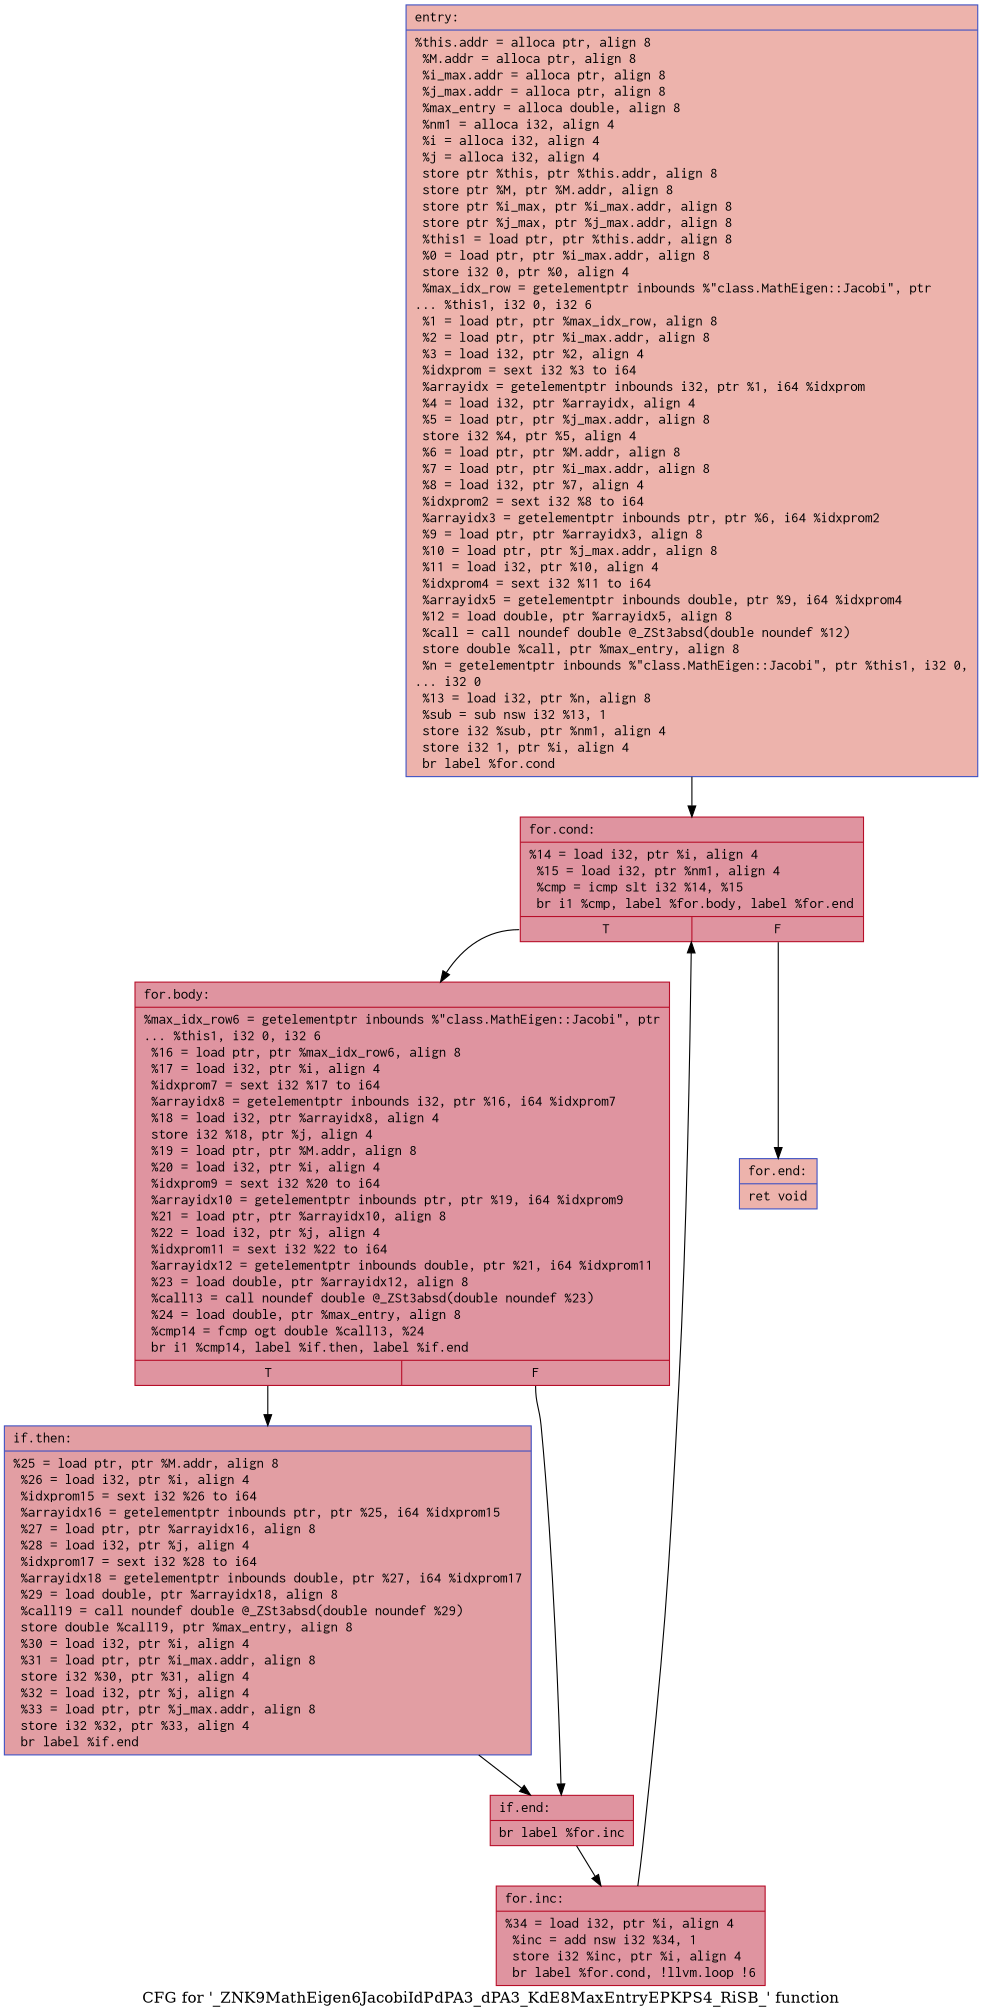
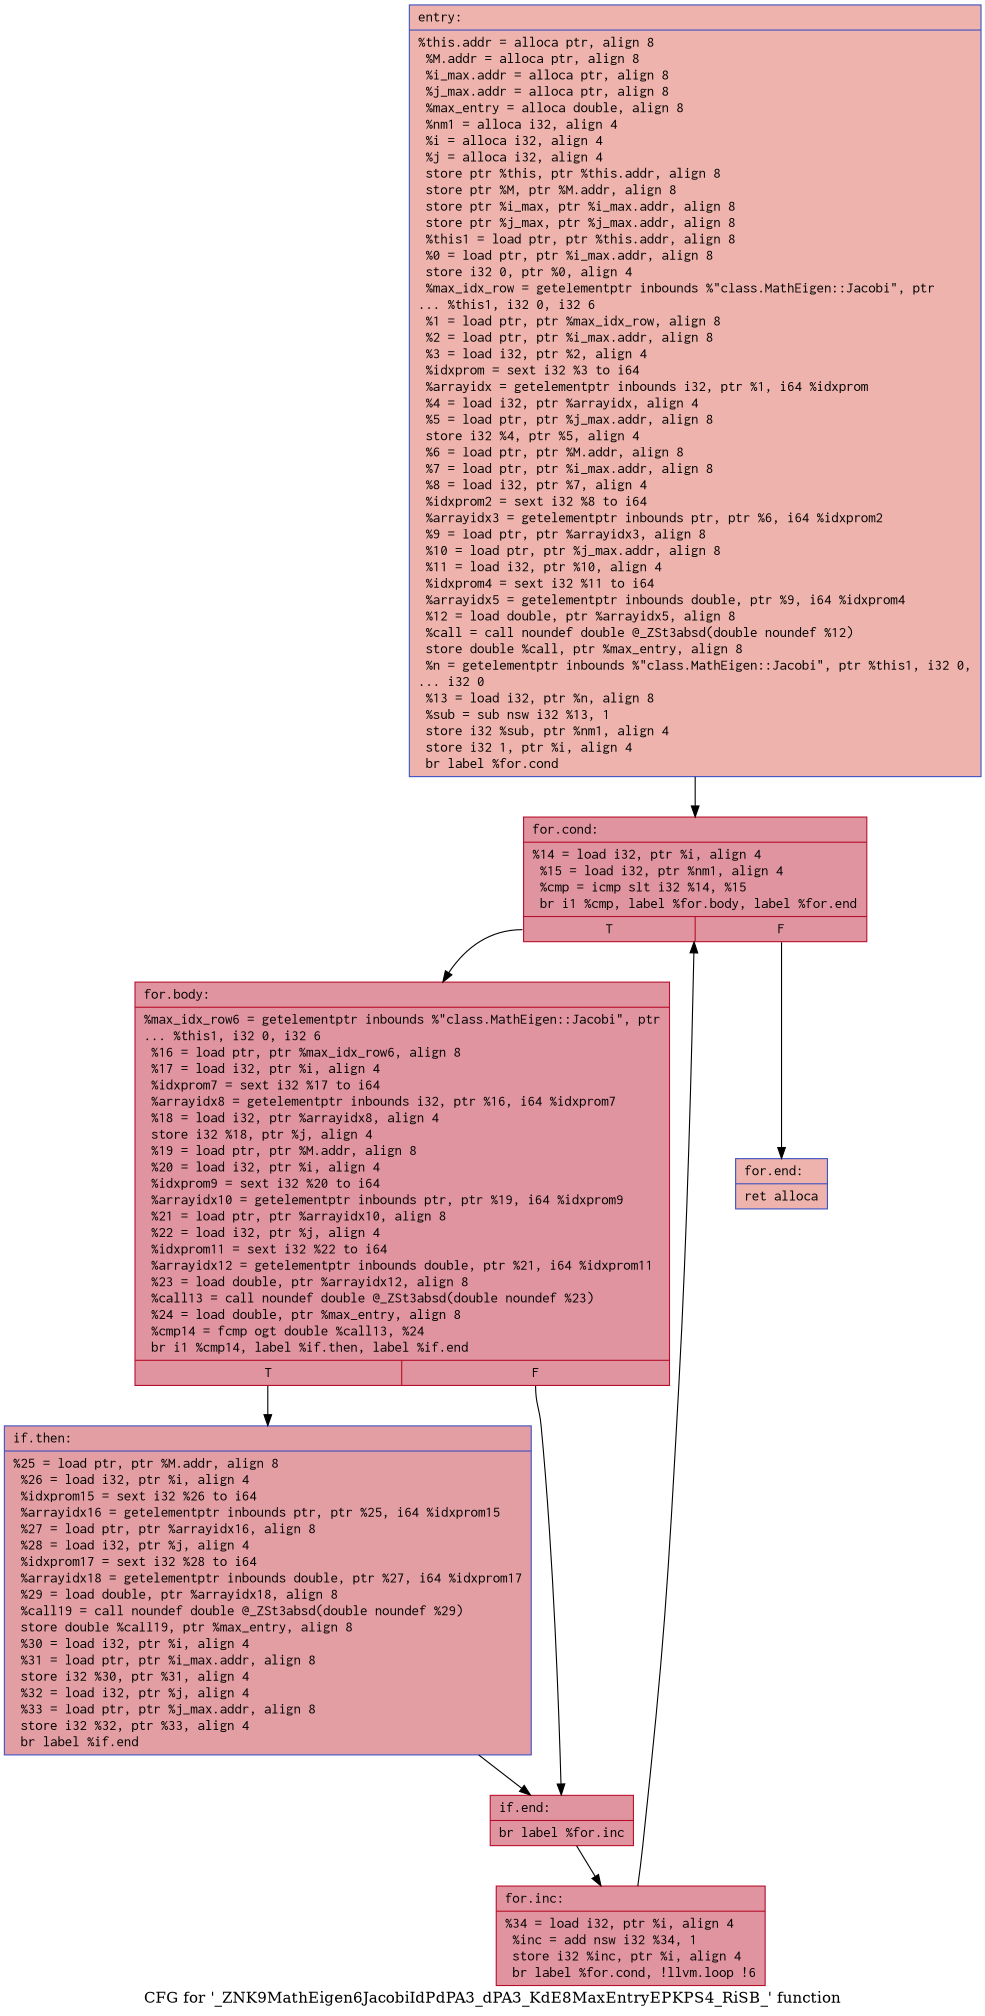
(778, 1196) -> (782, 1196)
